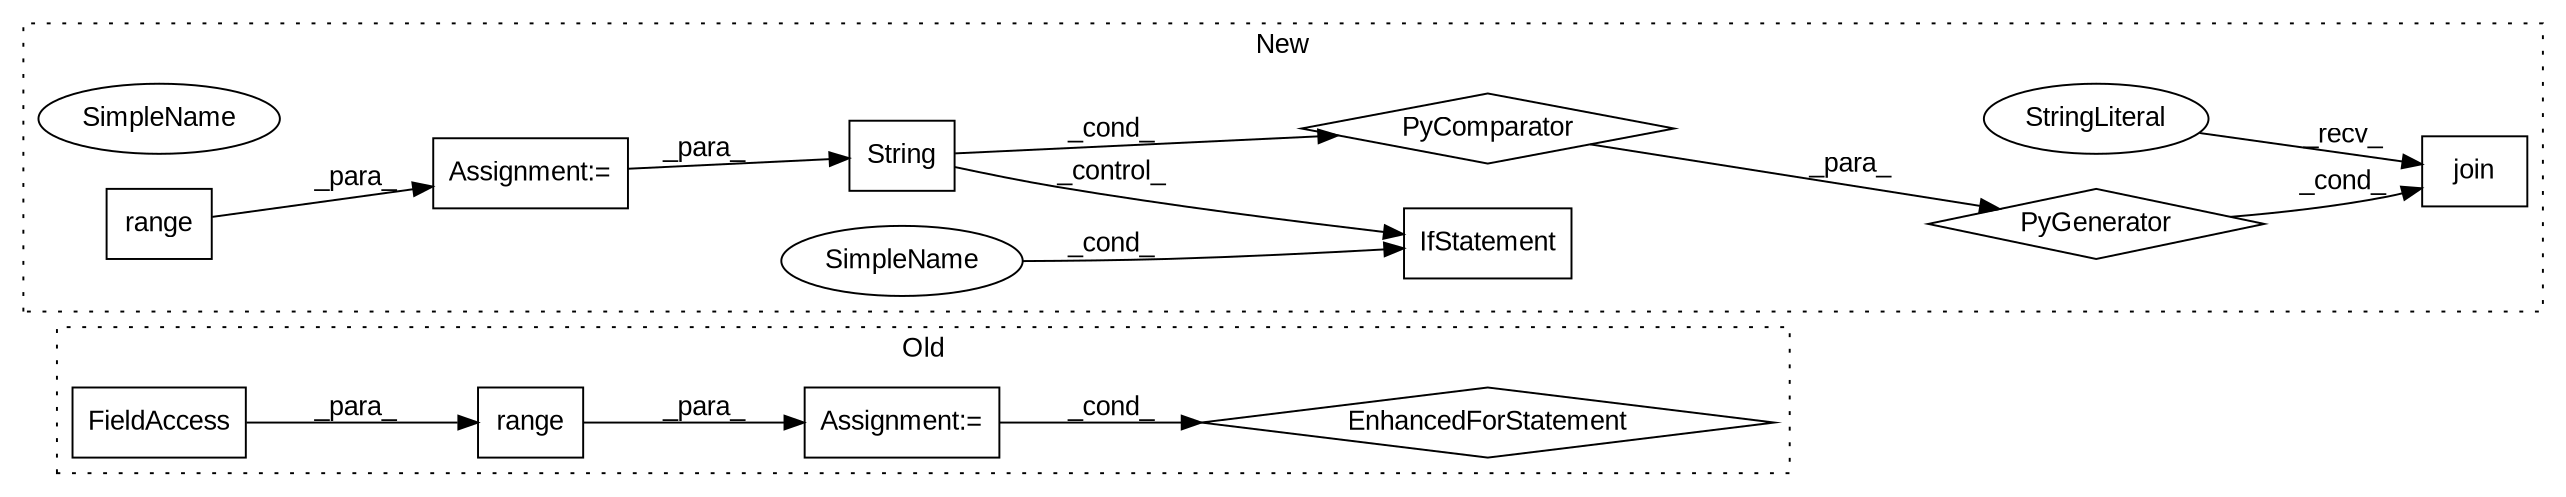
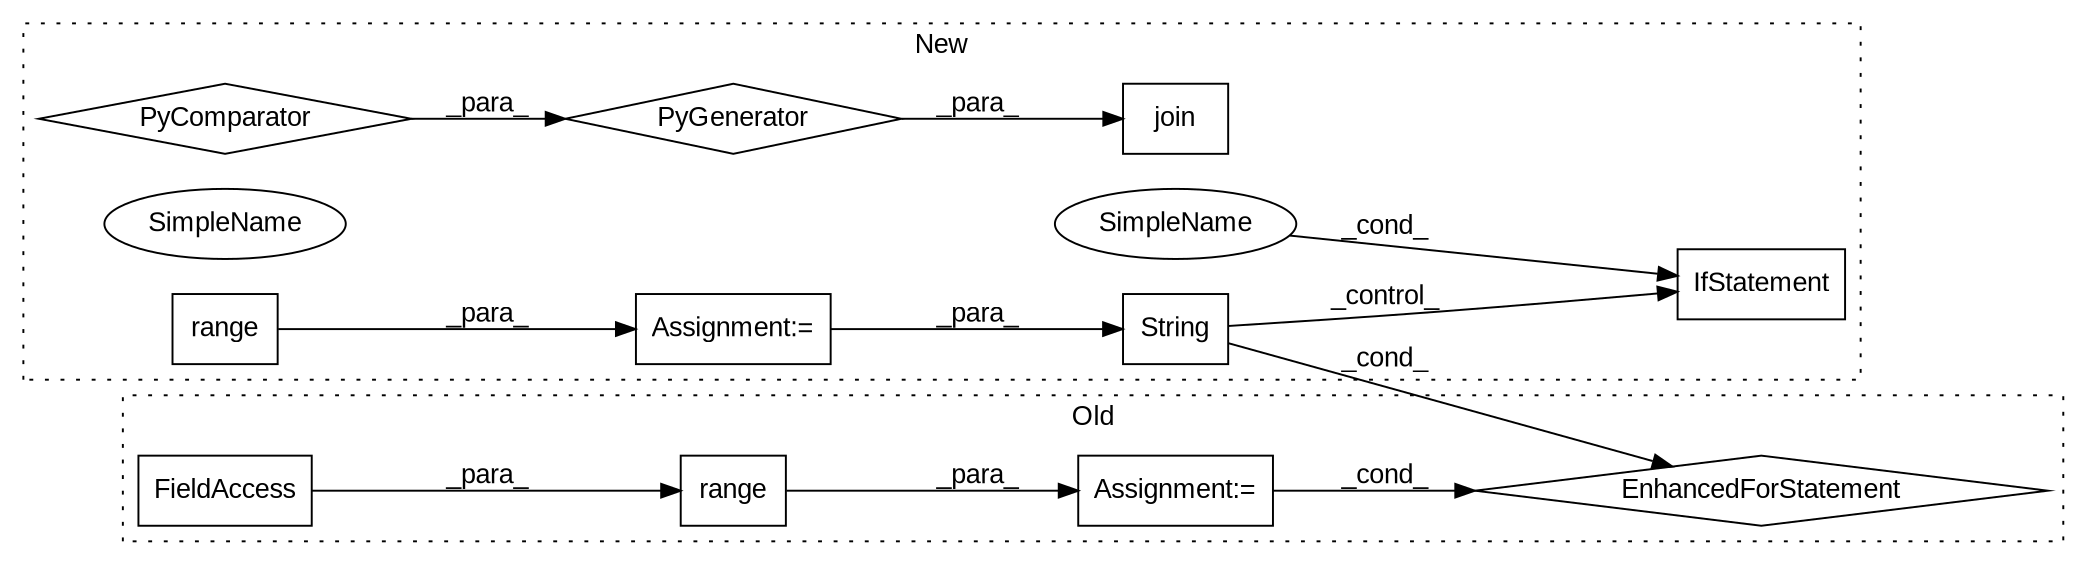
(2096, 119) -> none
(1137, 145) -> (1462, 408)
(2343, 182) -> (978, 104)
